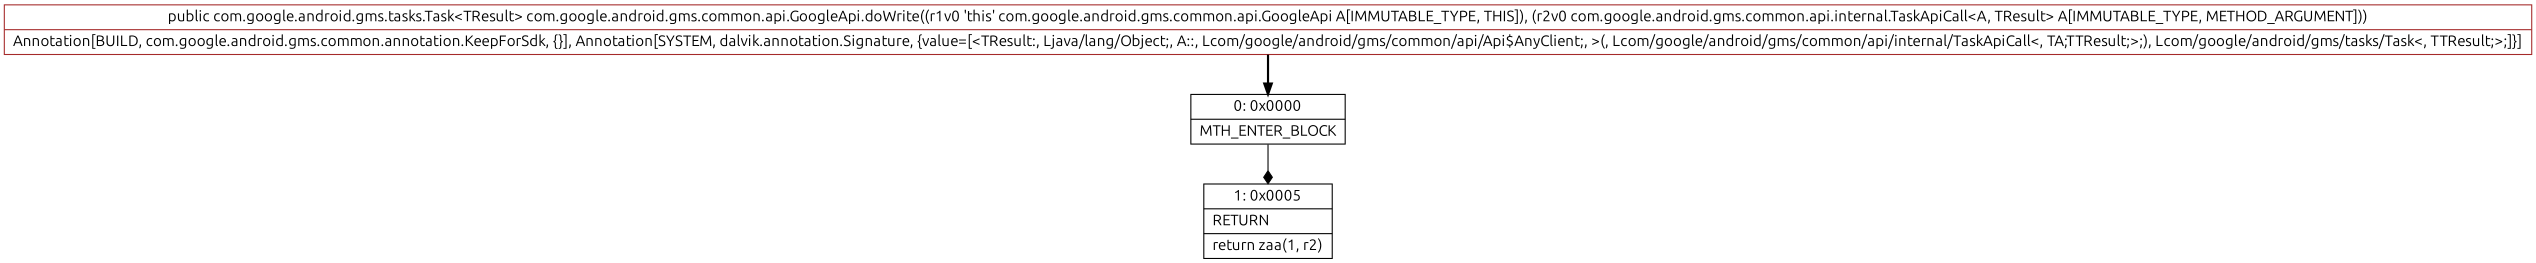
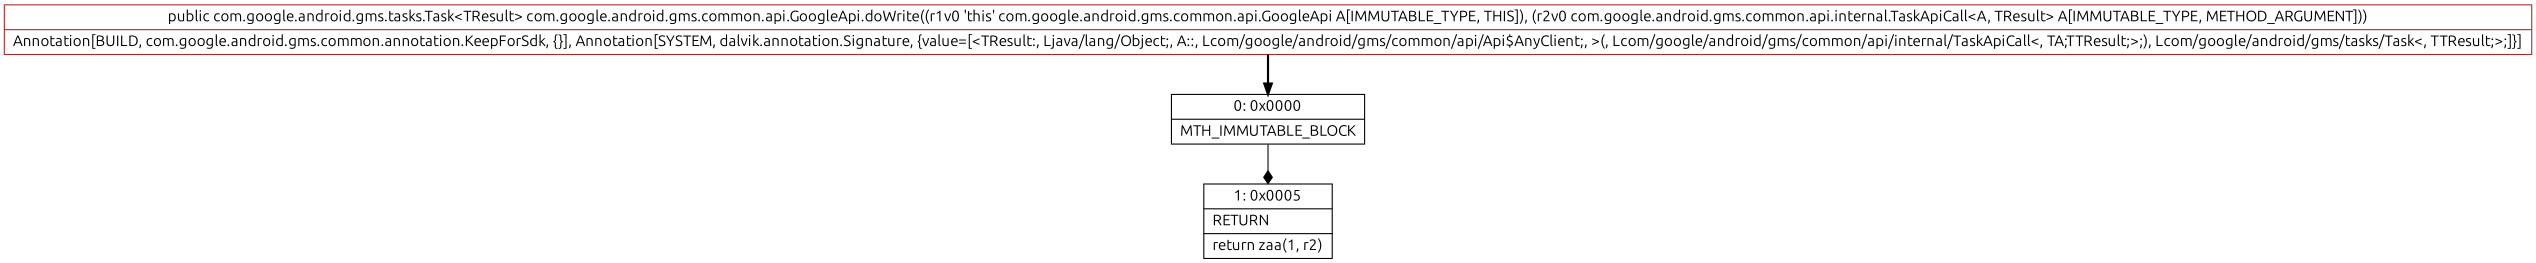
(1268, 131) -> (1268, 131)
